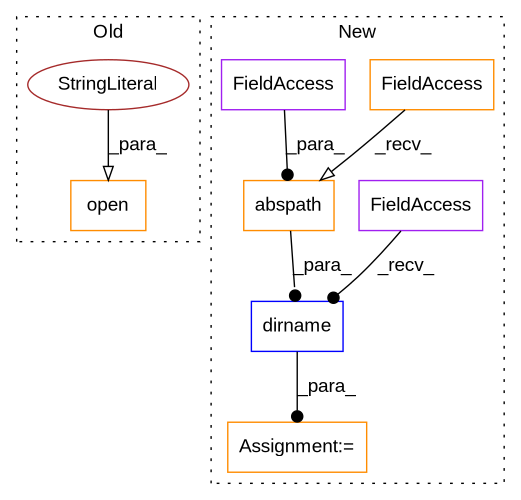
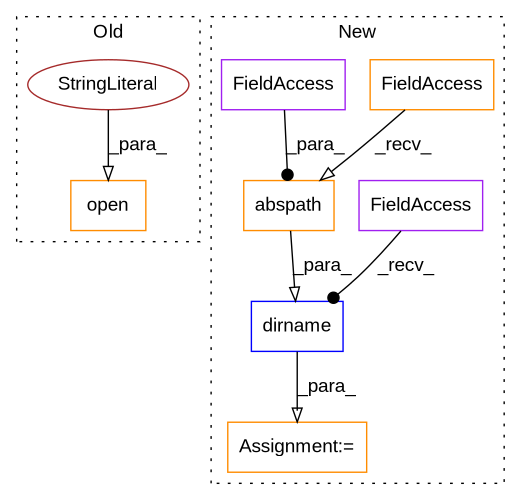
(293, 259) -> (293, 259)
(297, 381) -> (297, 381)
